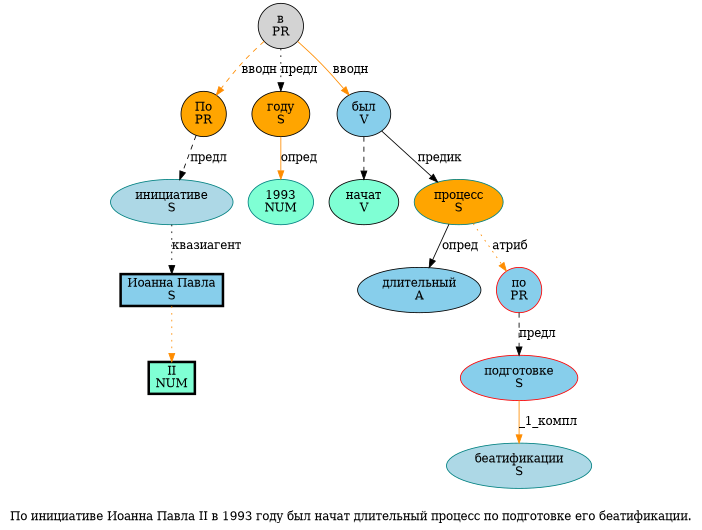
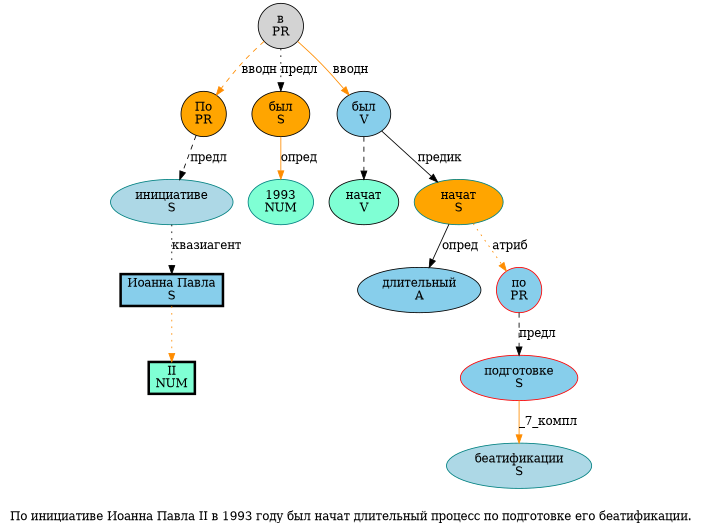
(281, 114) -> (281, 114)
(459, 202) -> (459, 202)
(548, 422) -> (548, 422)
